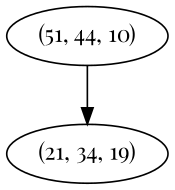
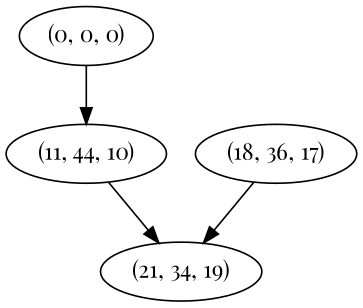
none -> (86, 36)
(87, 36) -> (86, 154)
none -> (276, 154)
